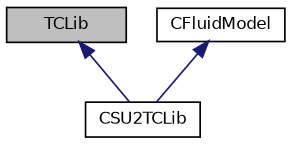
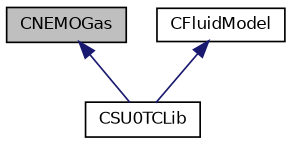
(66, 25) -> (66, 25)
(143, 120) -> (143, 120)
